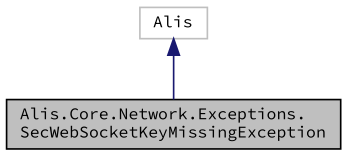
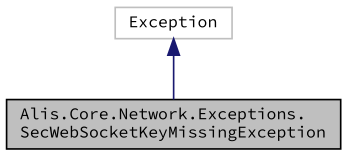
(174, 23) -> (174, 23)
